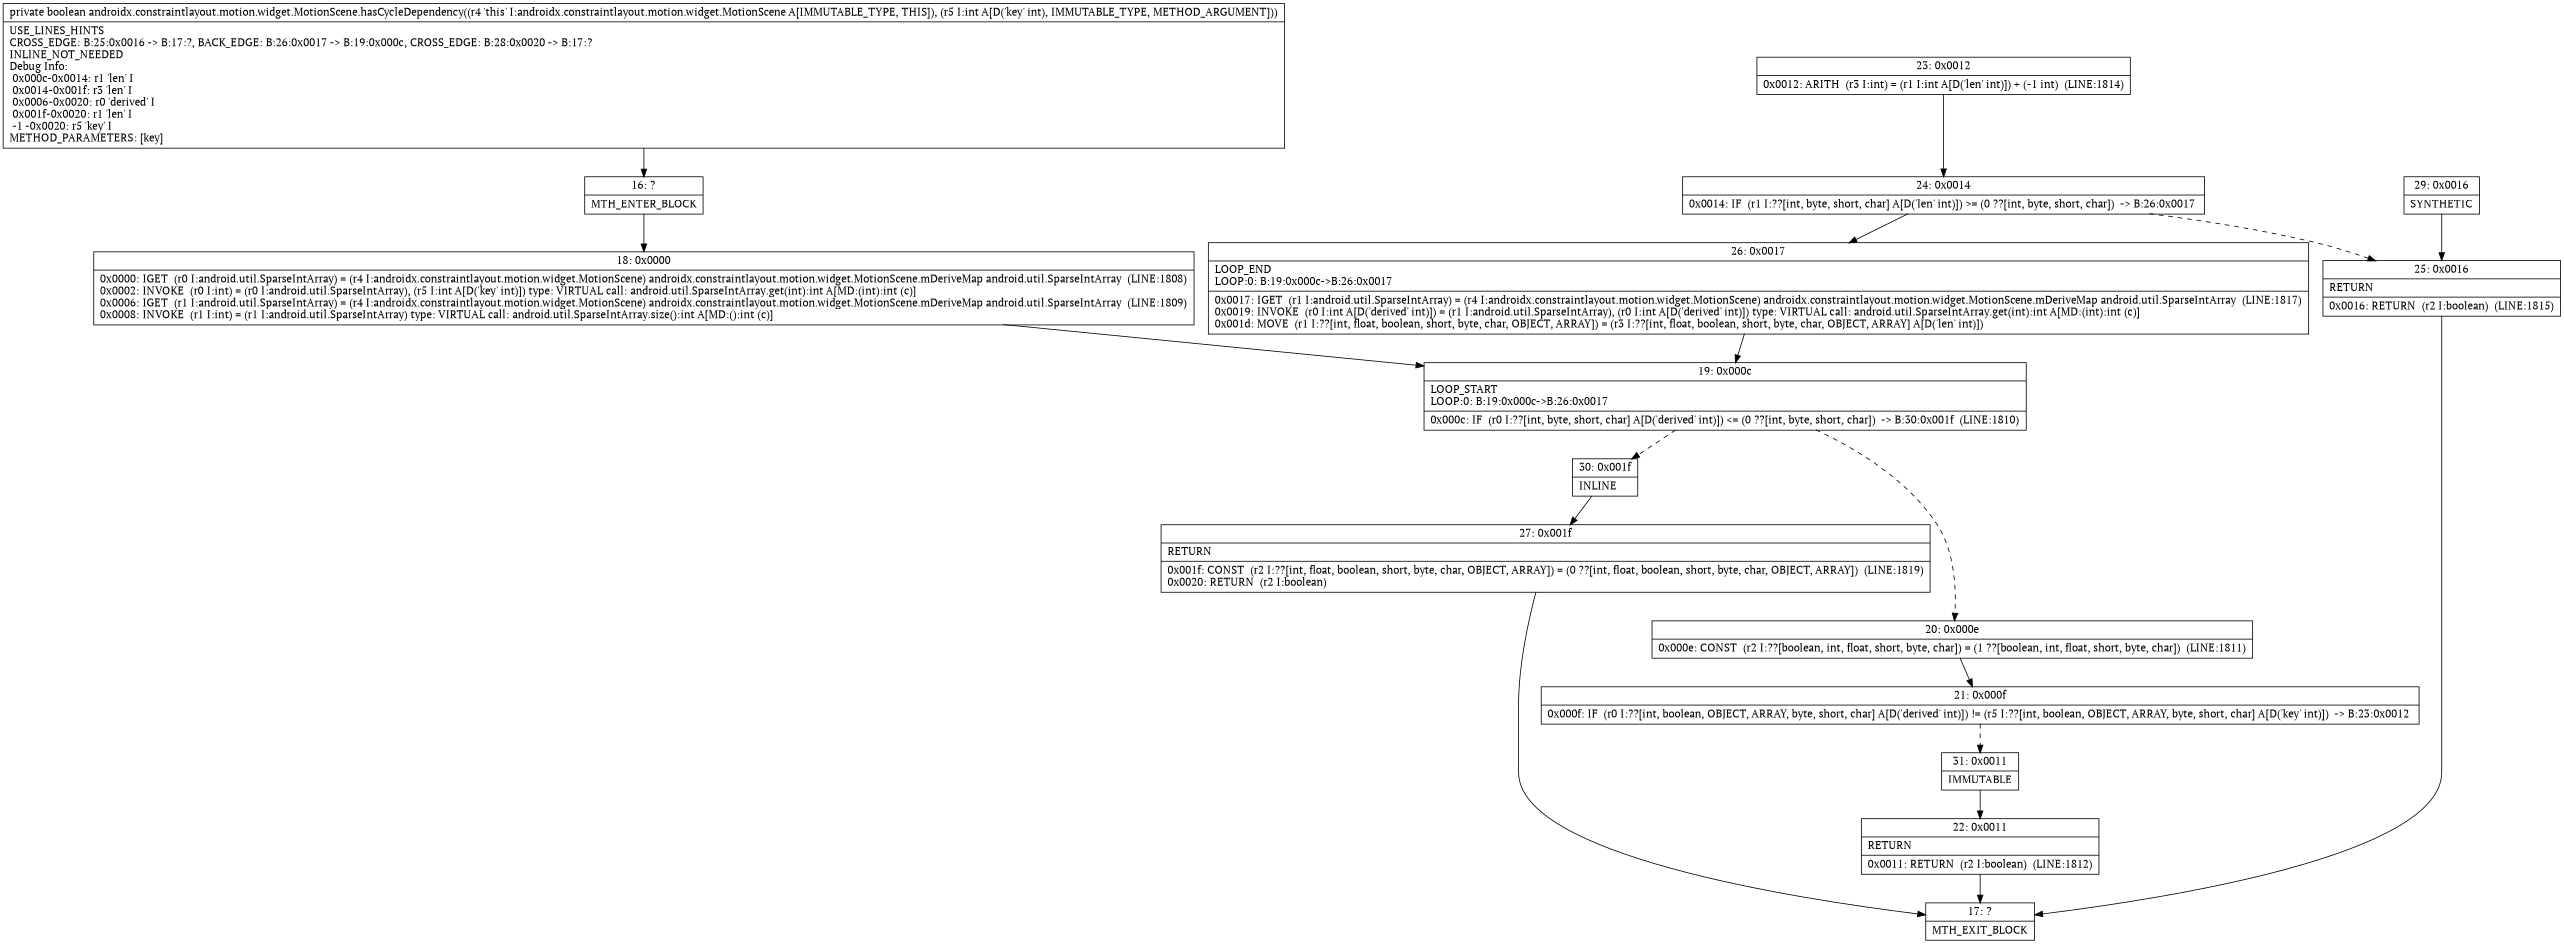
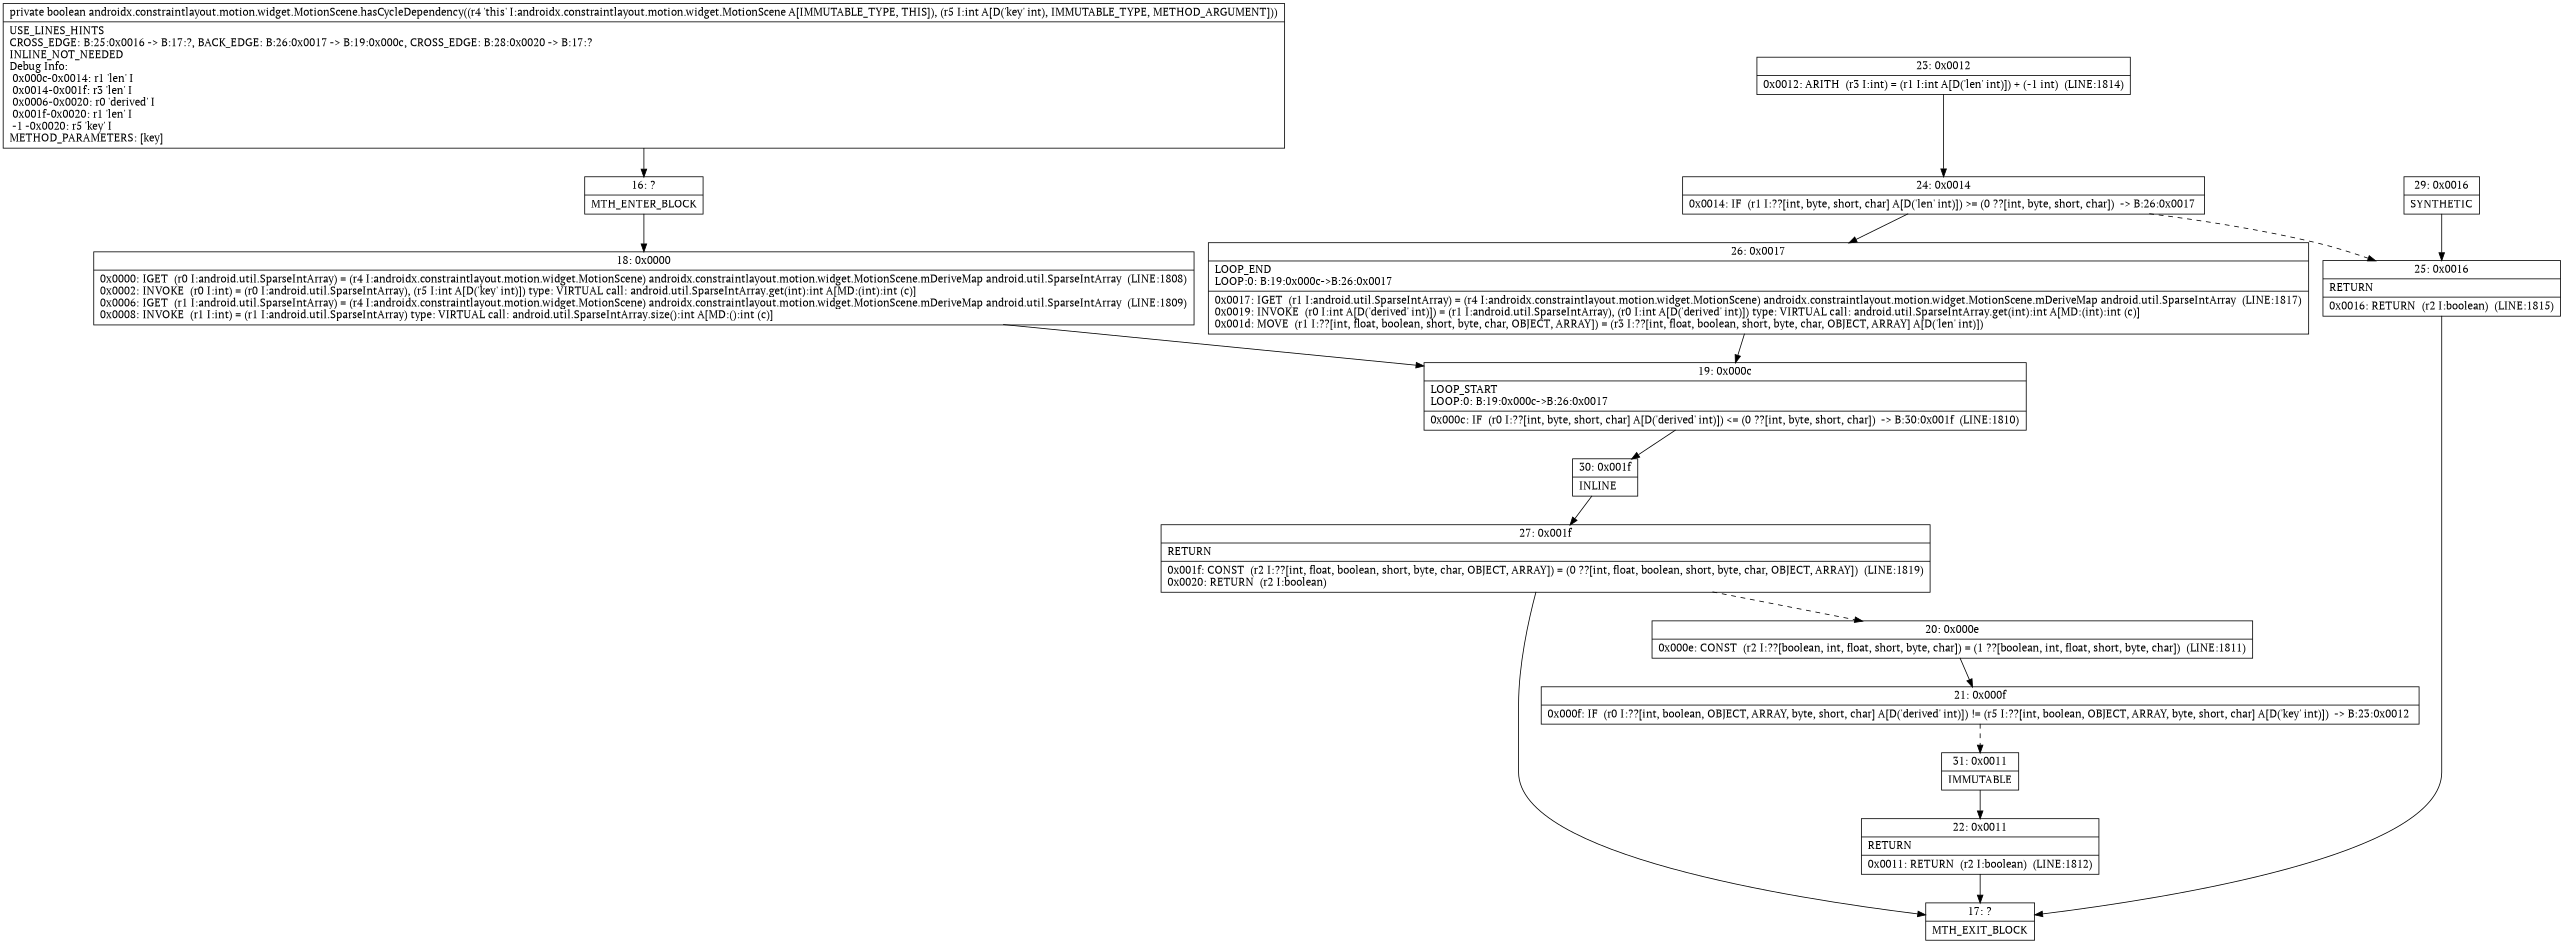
(1657, 442) -> (1657, 442)
(1917, 500) -> (1784, 606)
